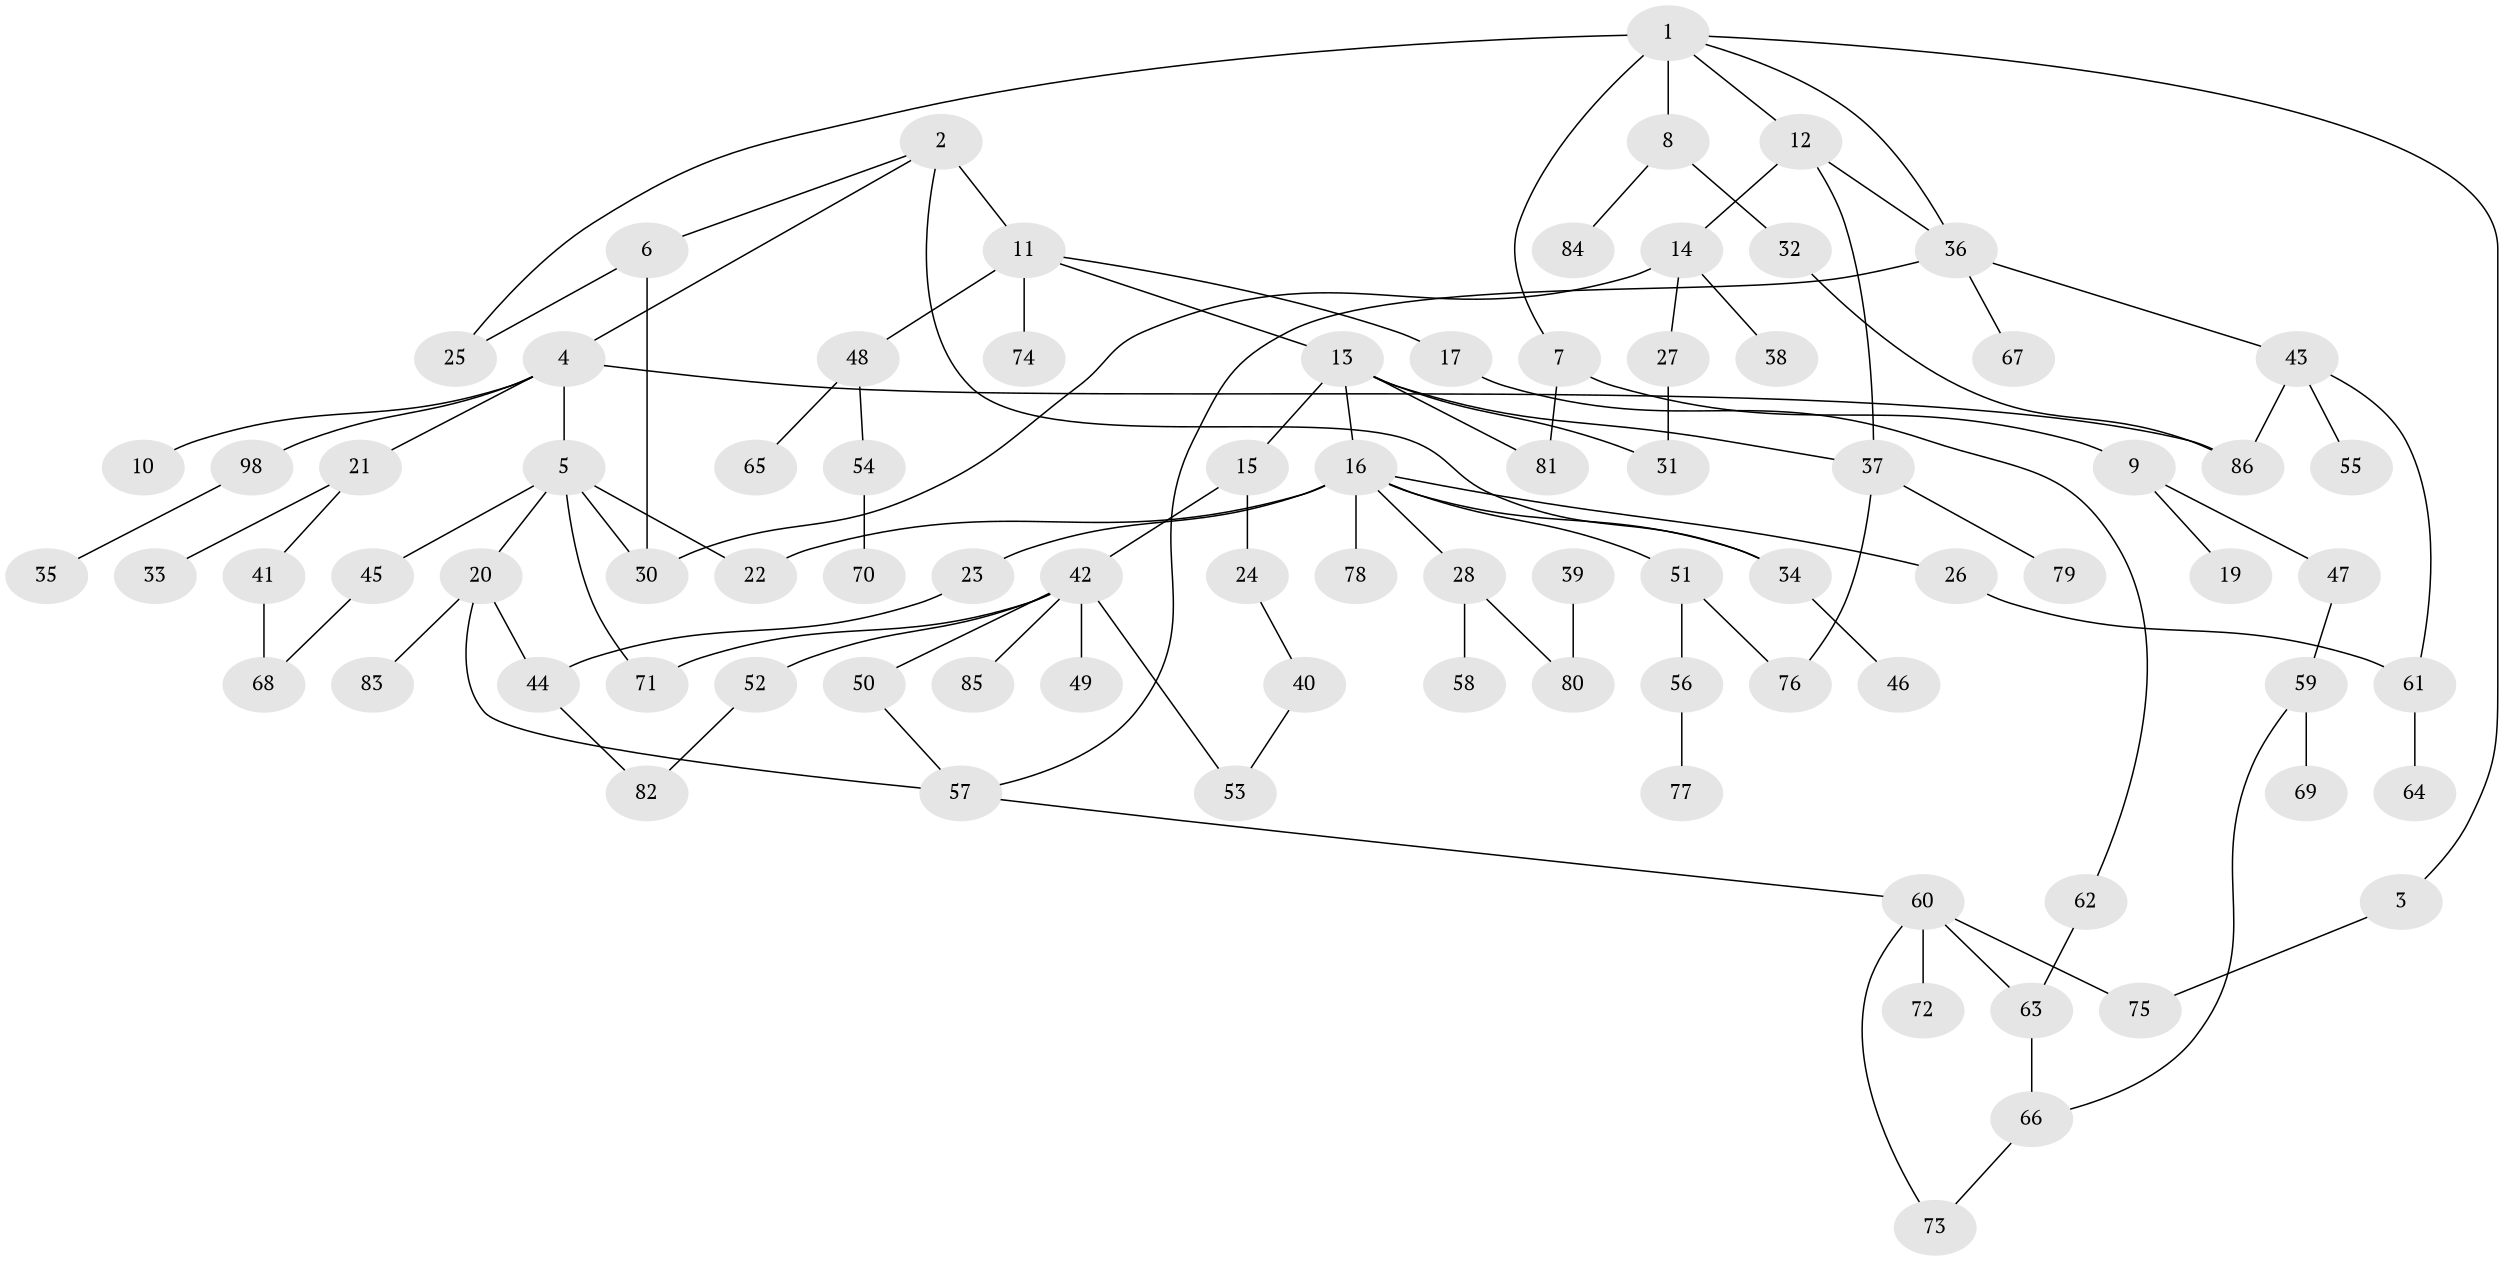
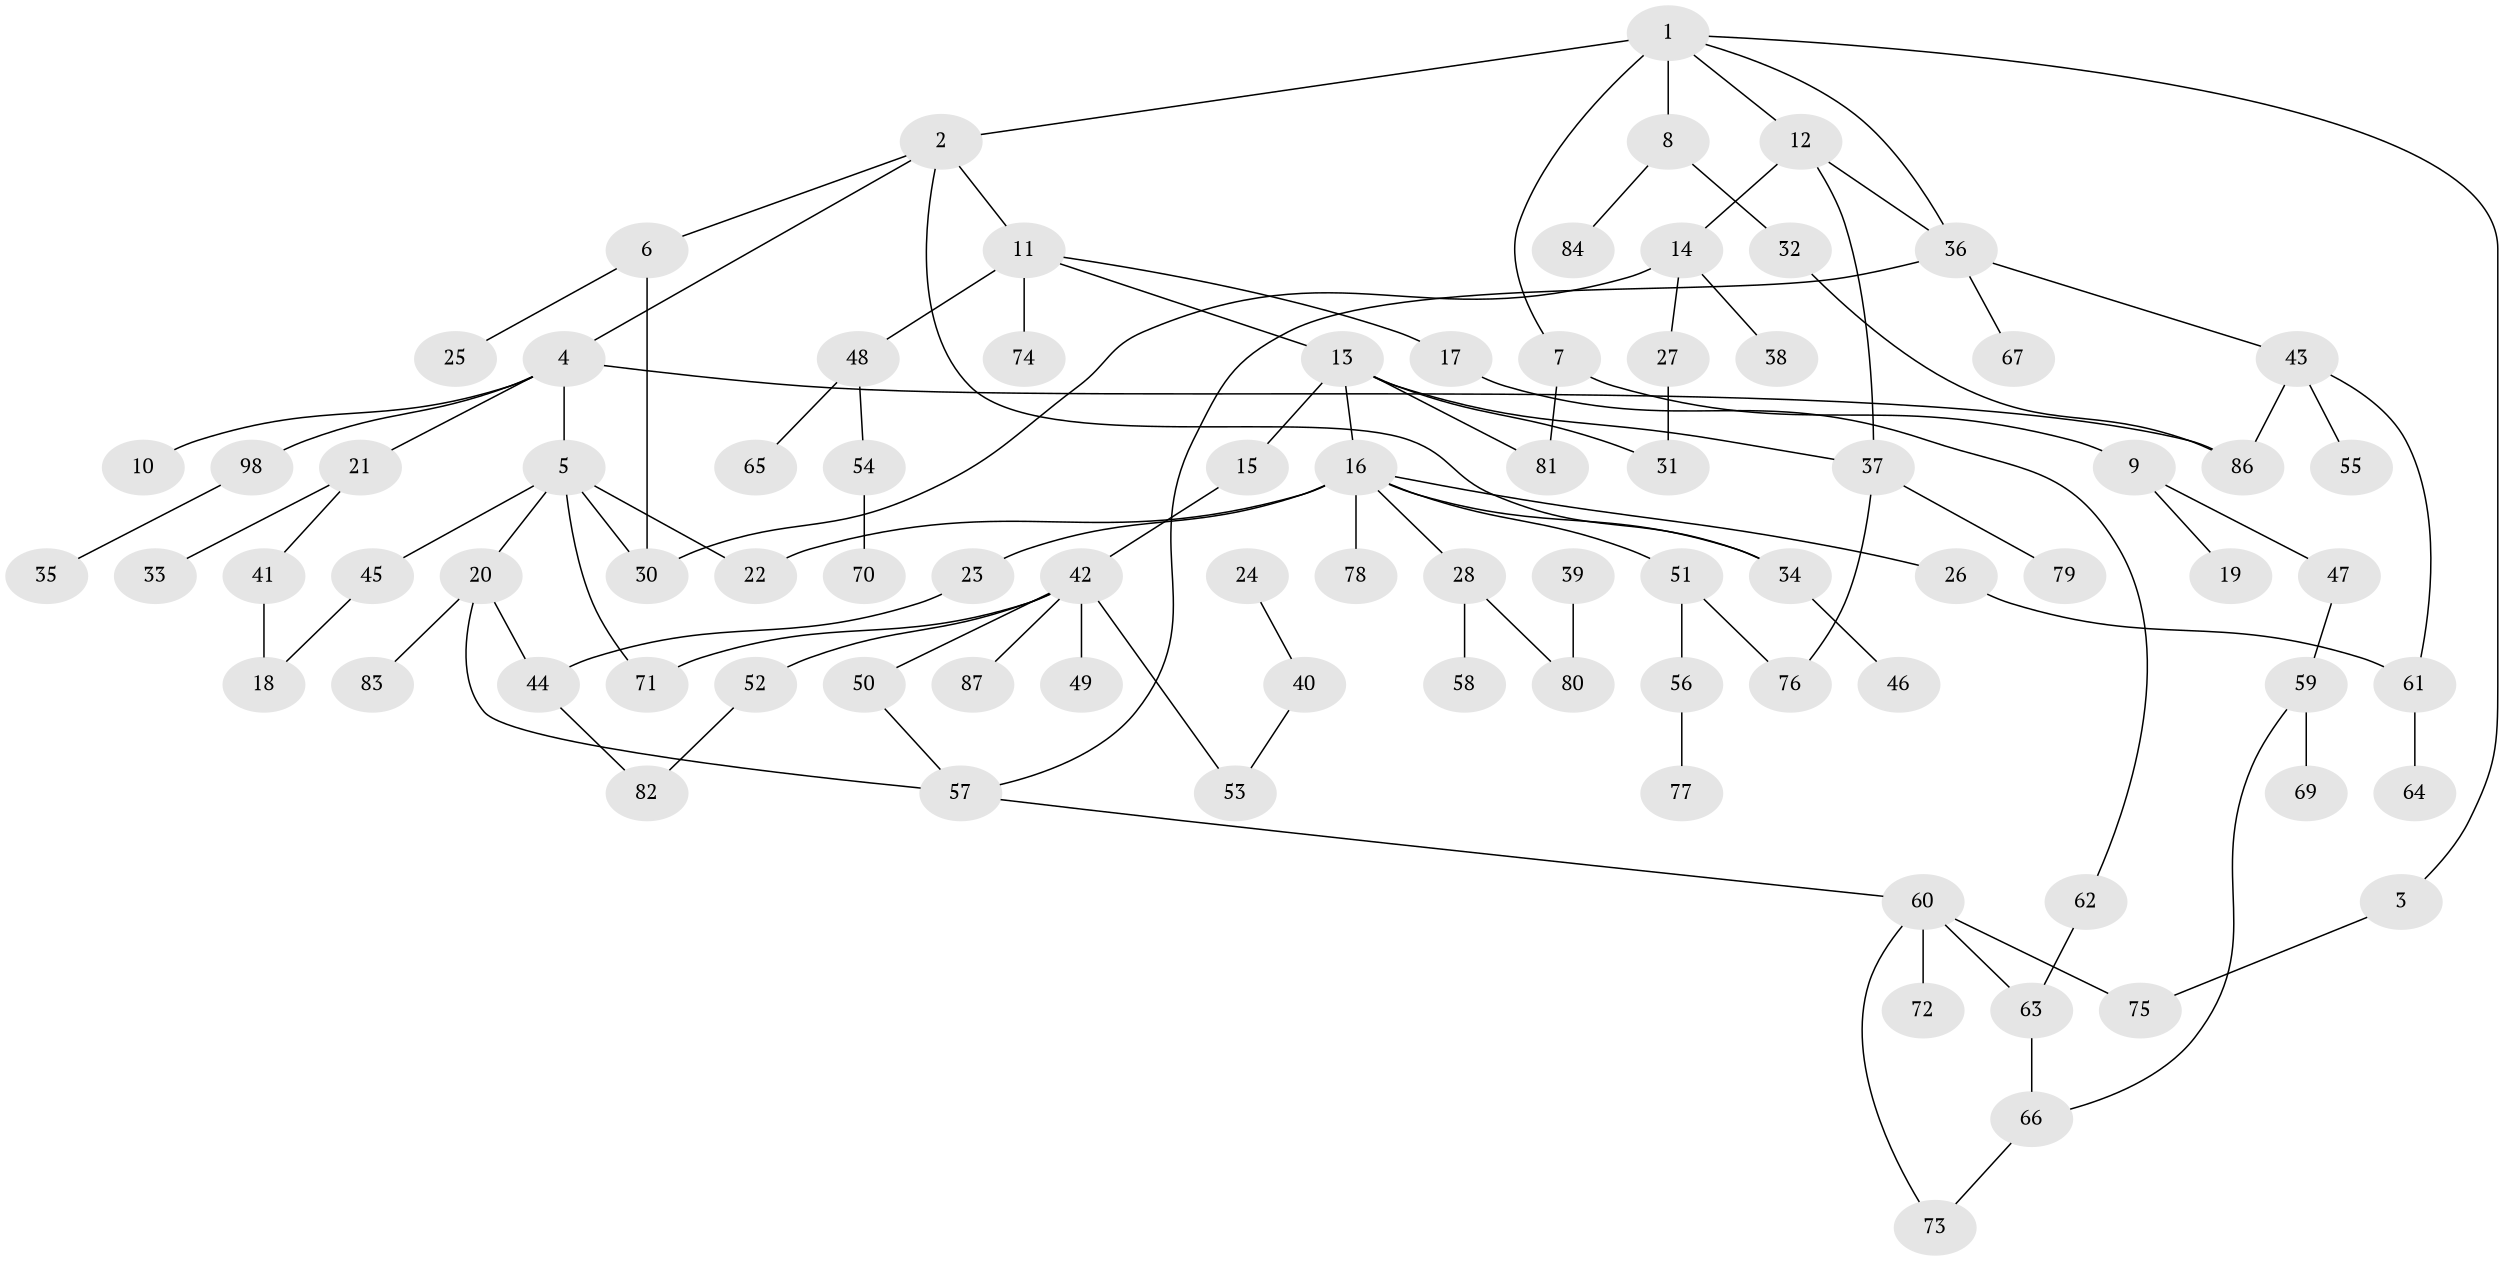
(1018, 89) -> (1305, 87)
(1247, 522) -> none
(264, 685) -> (264, 685)
(973, 685) -> (973, 685)
